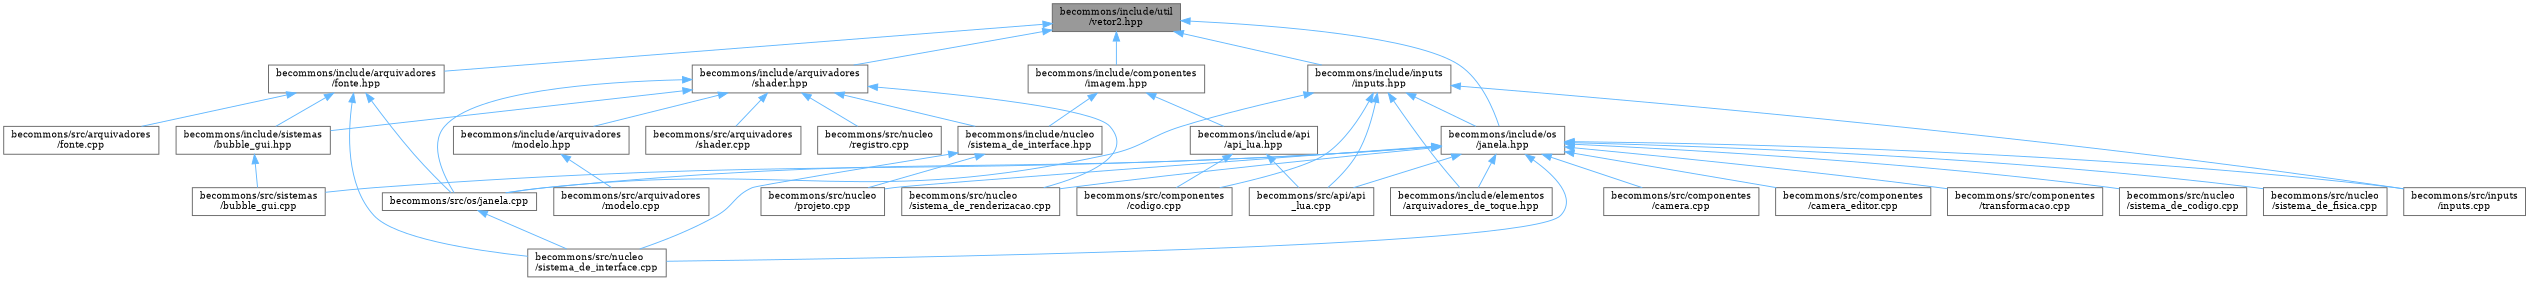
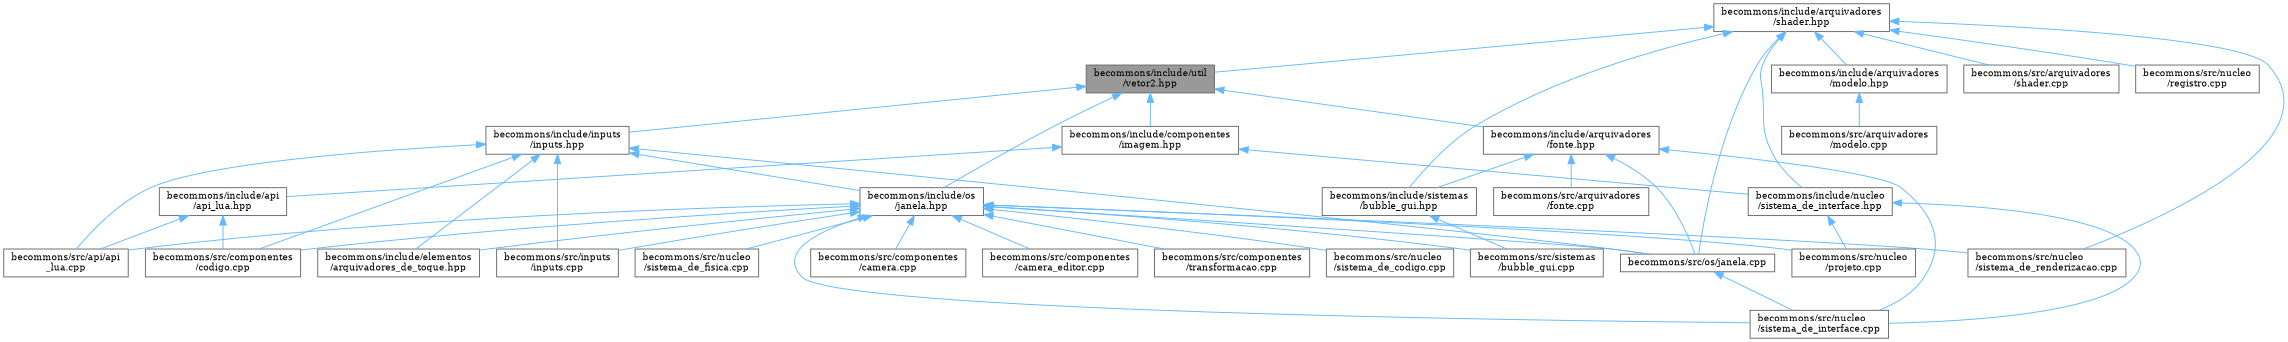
(948, 48) -> (1459, 50)
none -> (575, 224)
